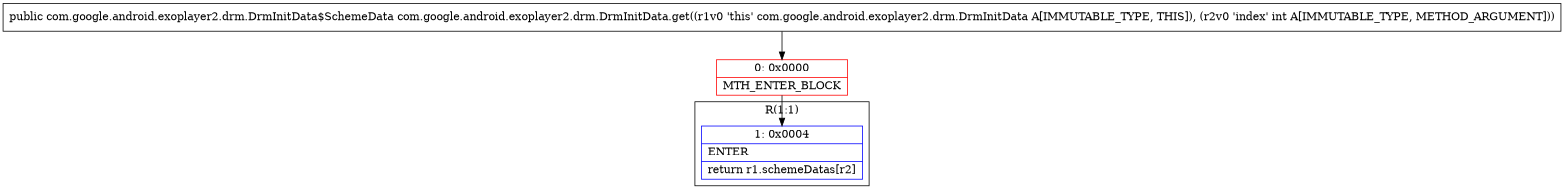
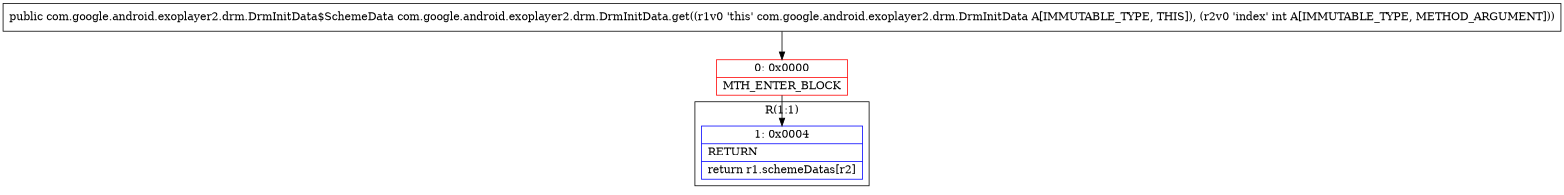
(728, 152) -> (733, 152)
